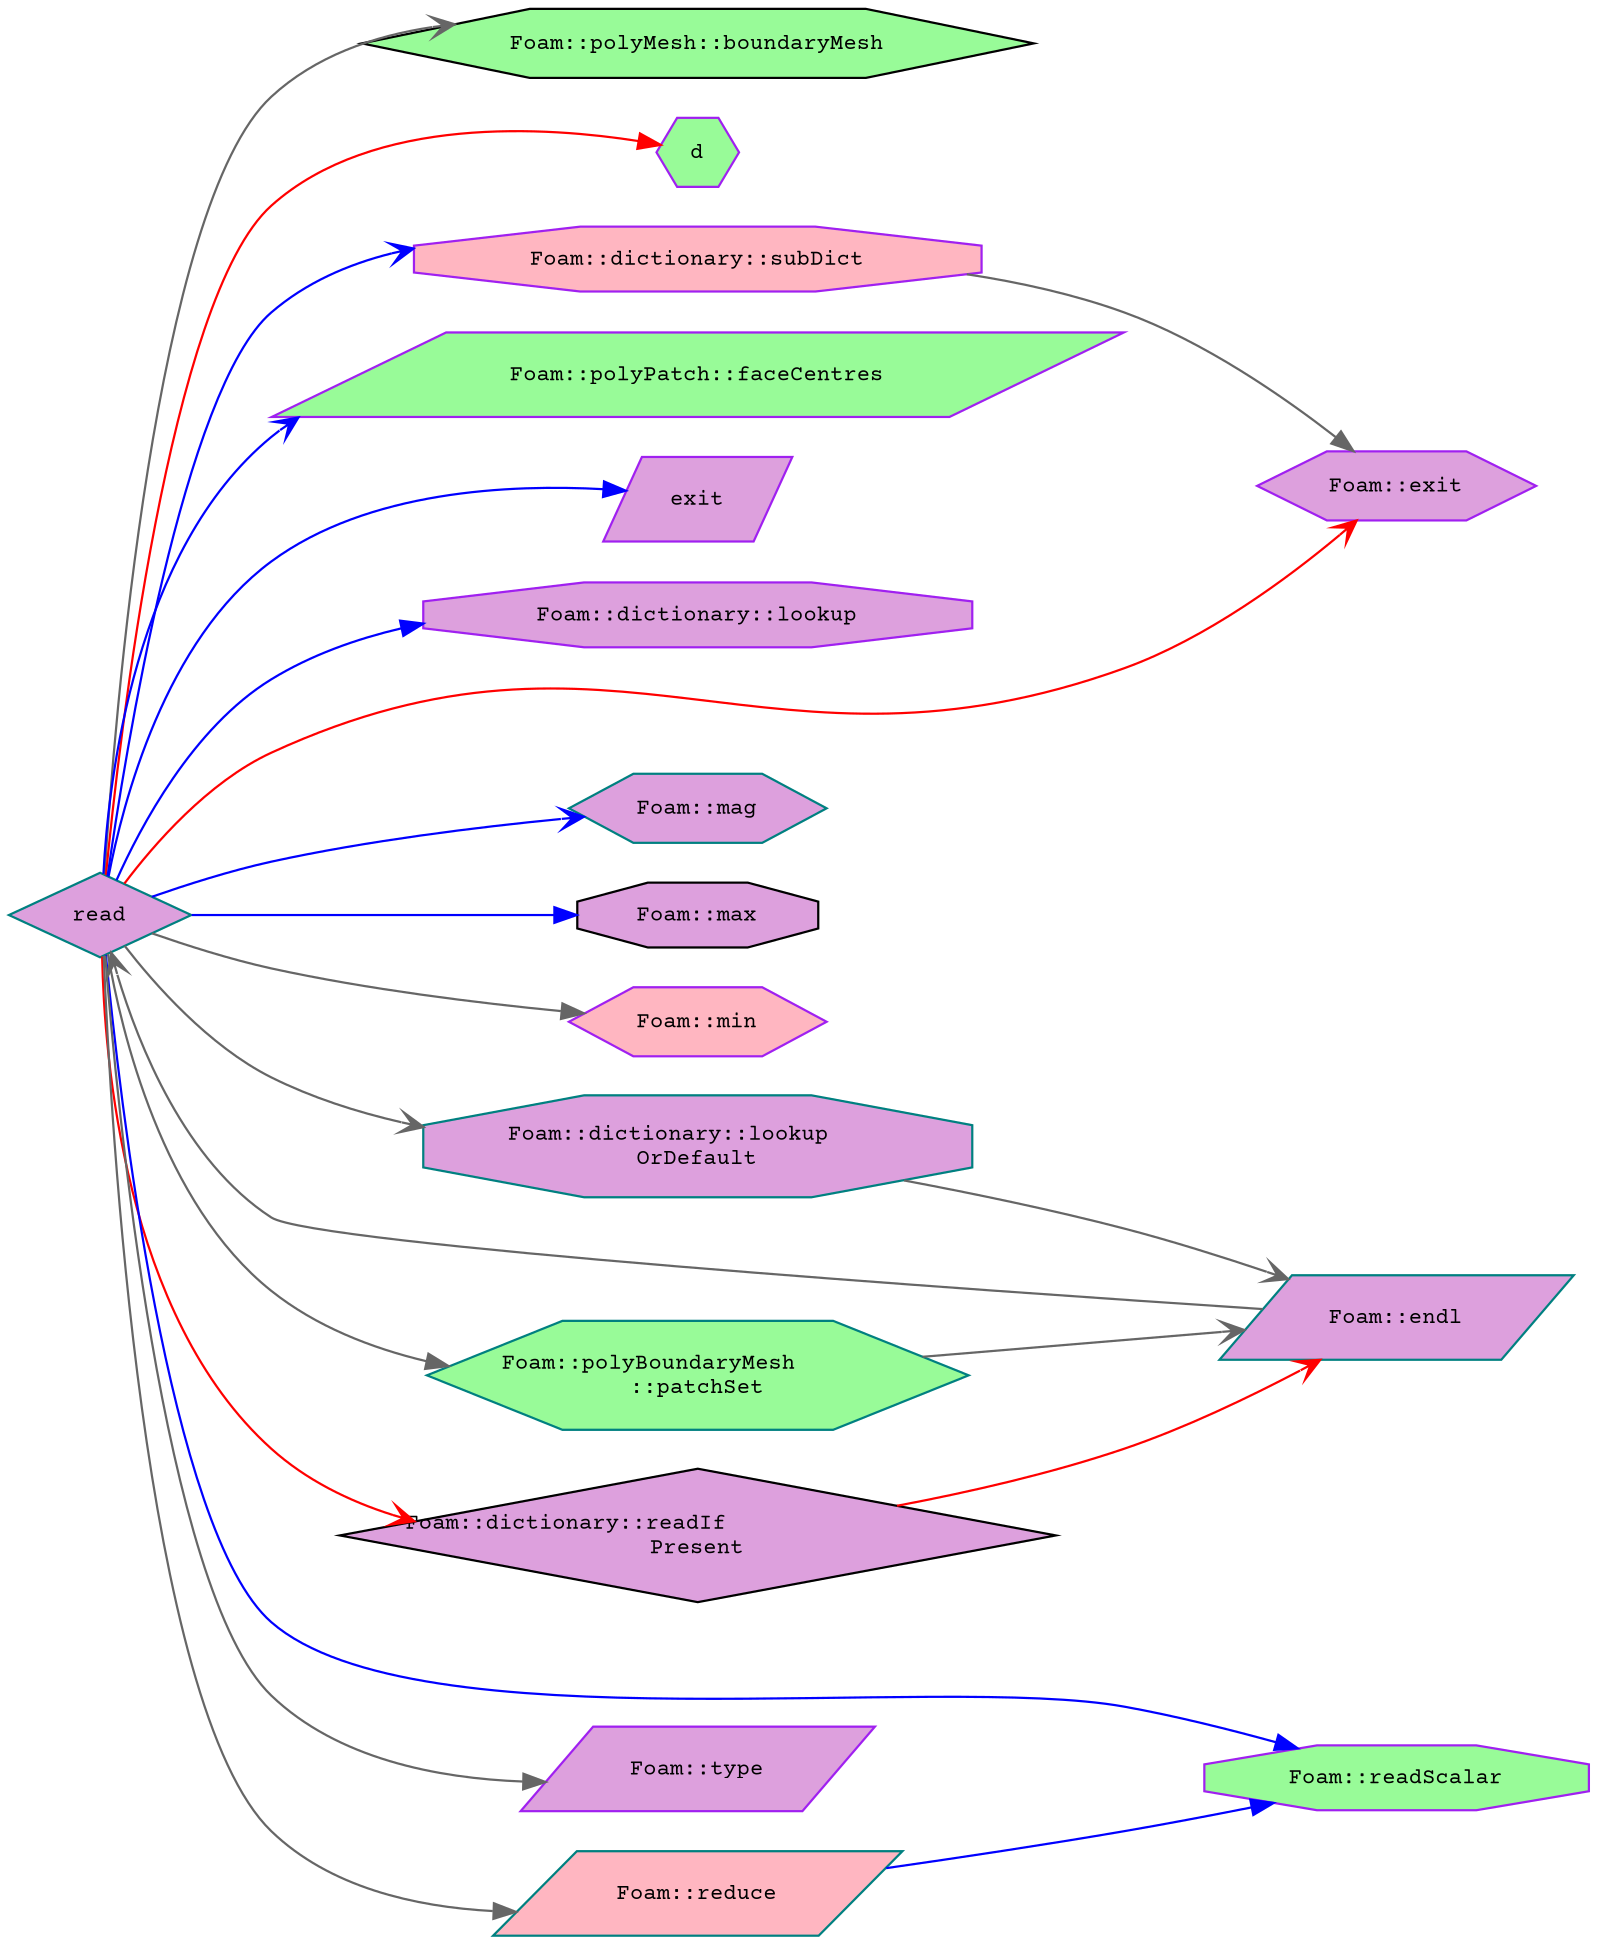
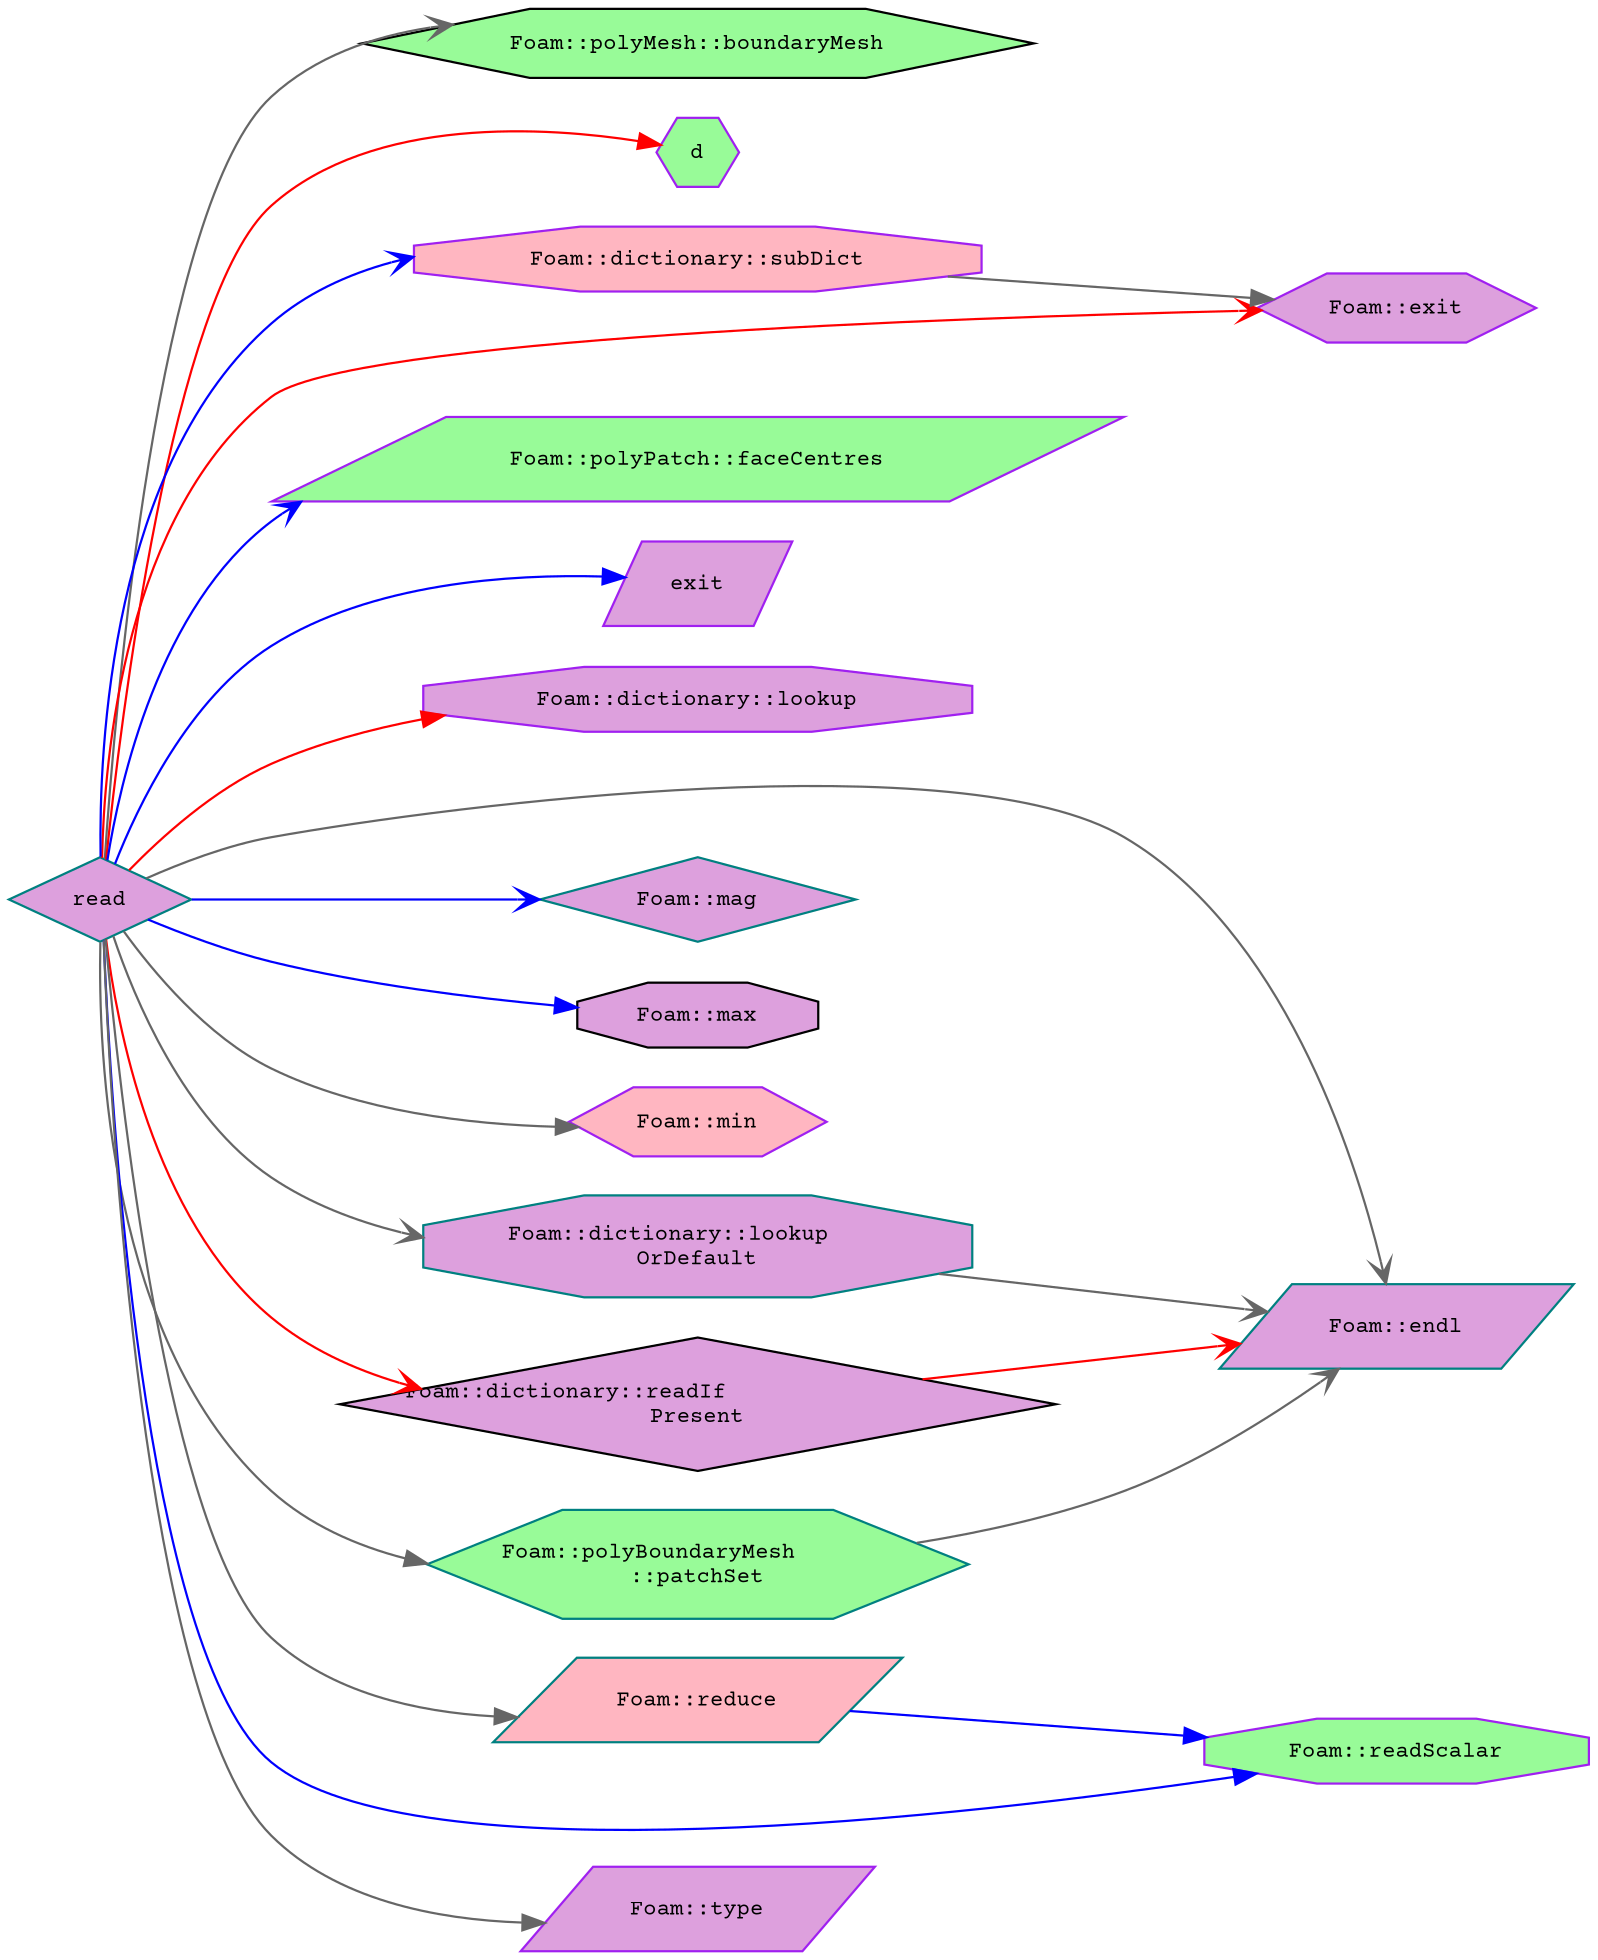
(226, 716) -> (262, 768)
(698, 808) -> (698, 899)
(620, 1261) -> (888, 789)
